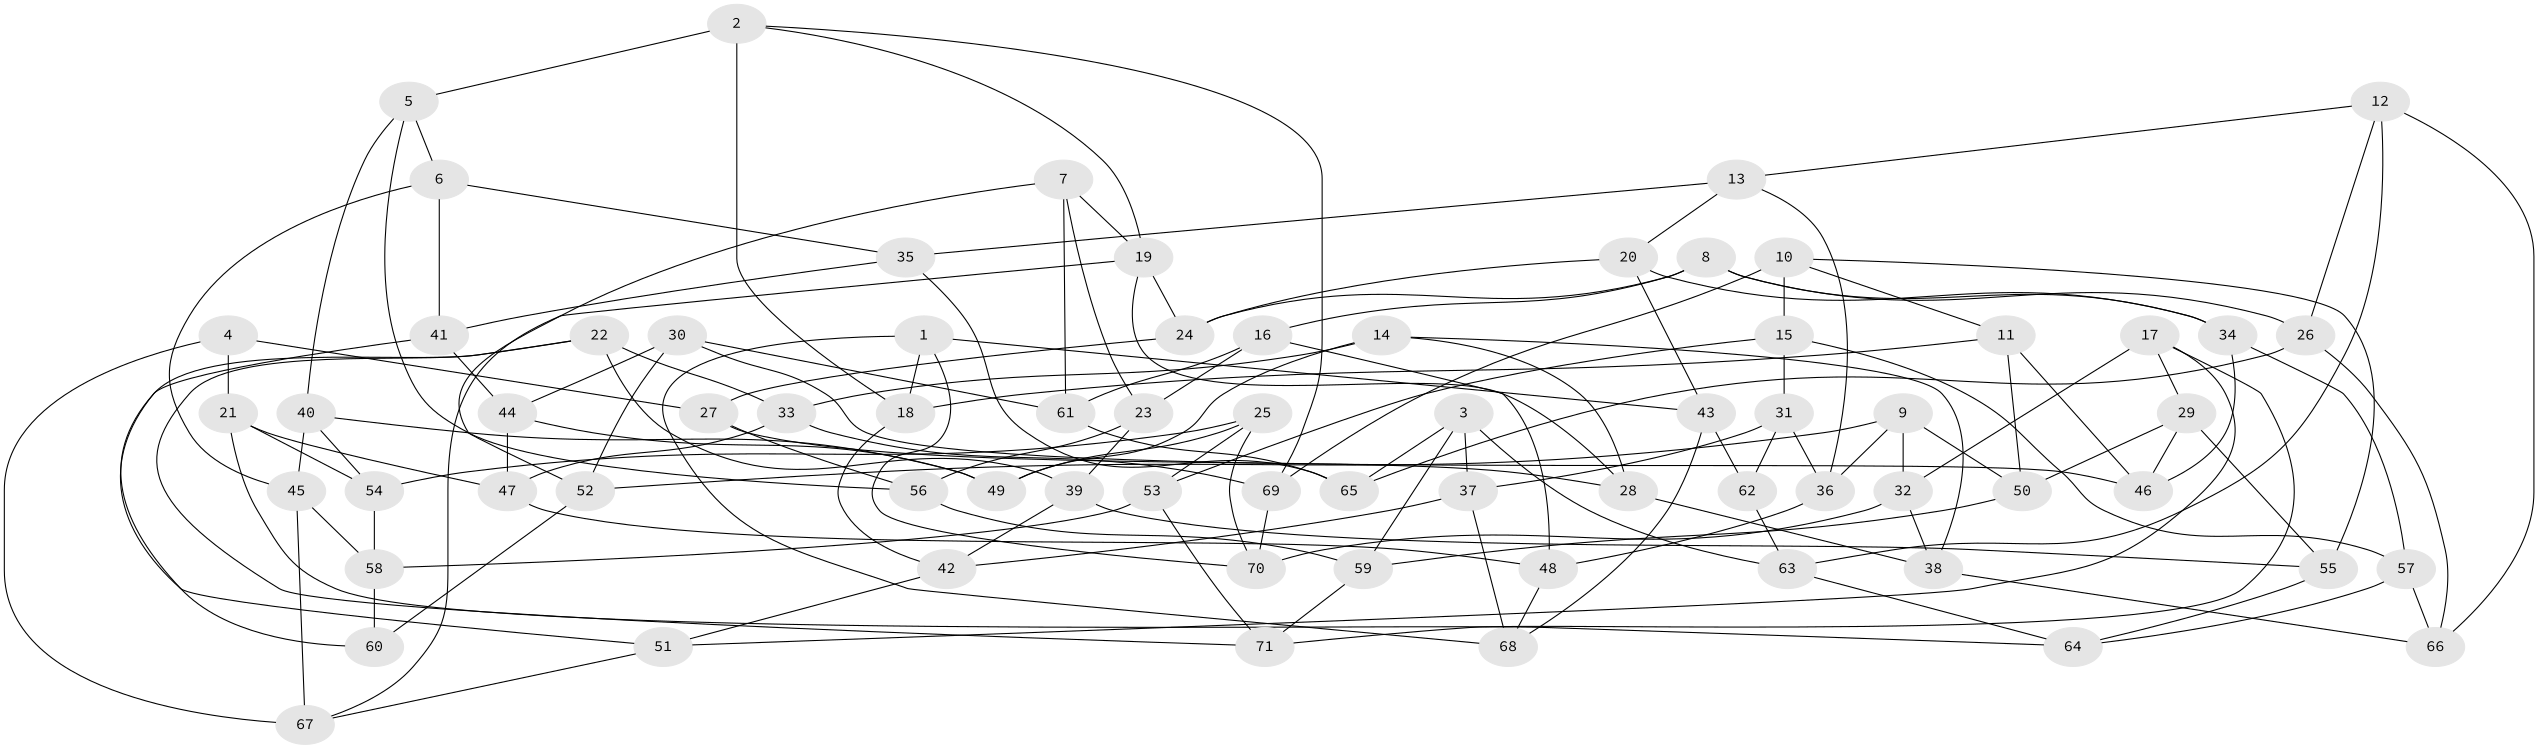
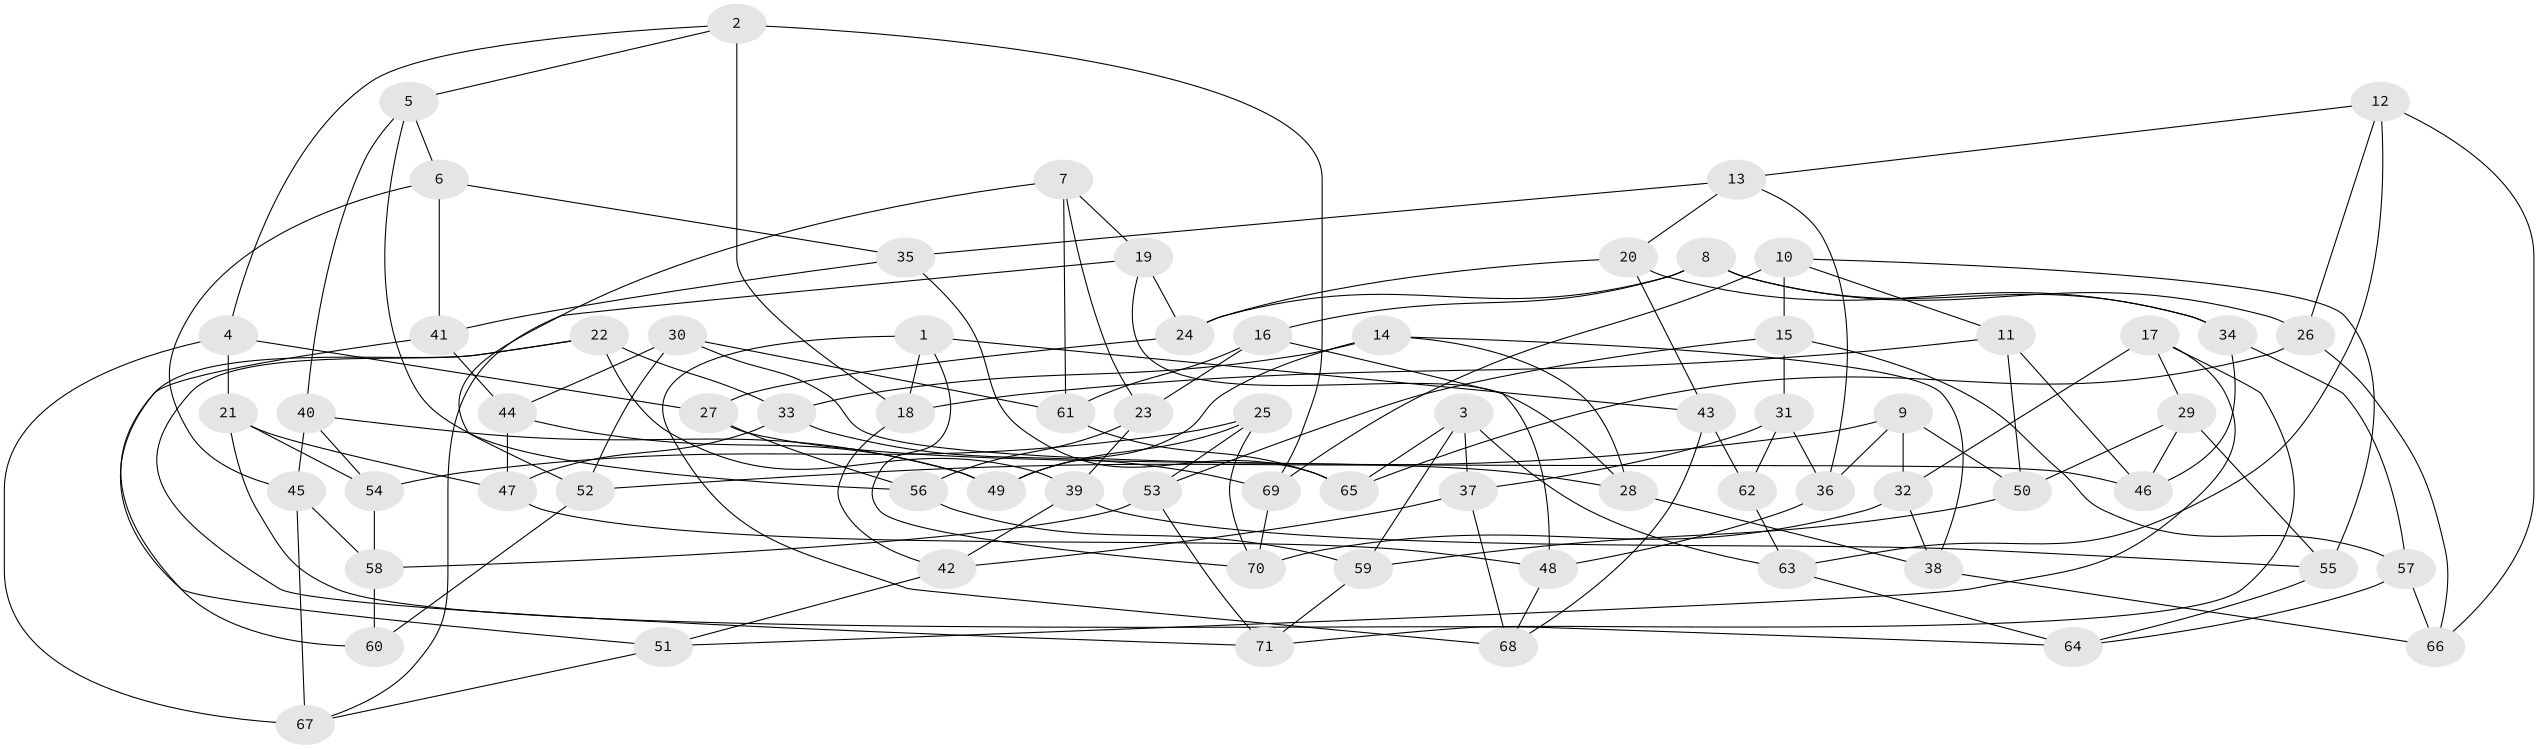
(985, 86) -> (401, 68)
